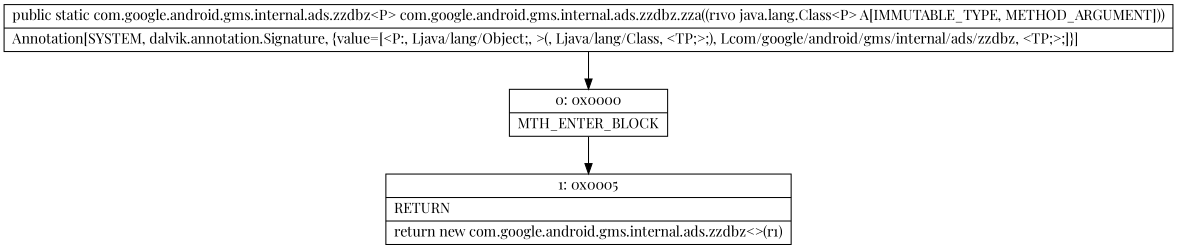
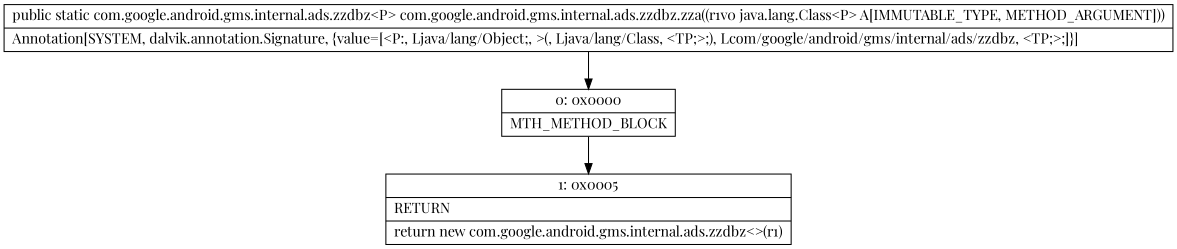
(589, 124) -> (589, 124)
